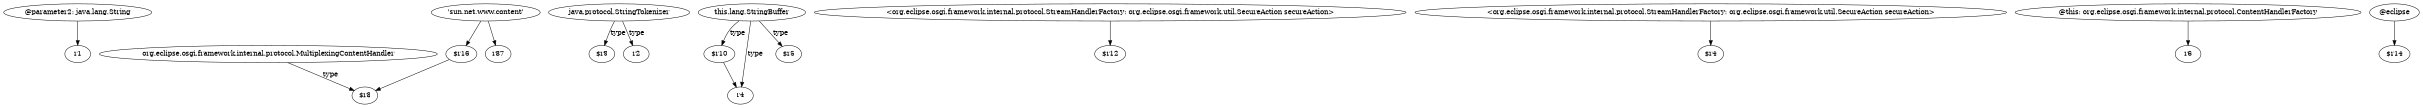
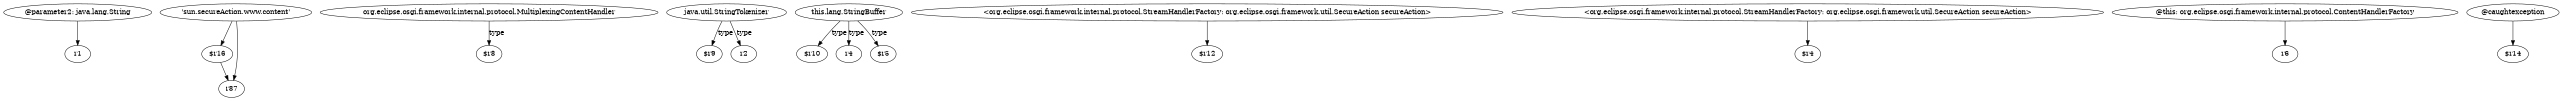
(486, 12) -> (236, 12)
(619, 12) -> (727, 12)
(2394, 12) -> (2513, 12)
(729, 73) -> none
(415, 74) -> (223, 69)
